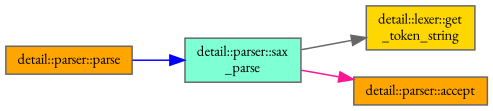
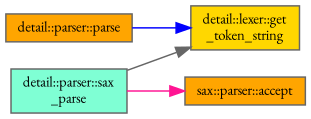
(151, 60) -> (154, 28)
(421, 91) -> (245, 91)
